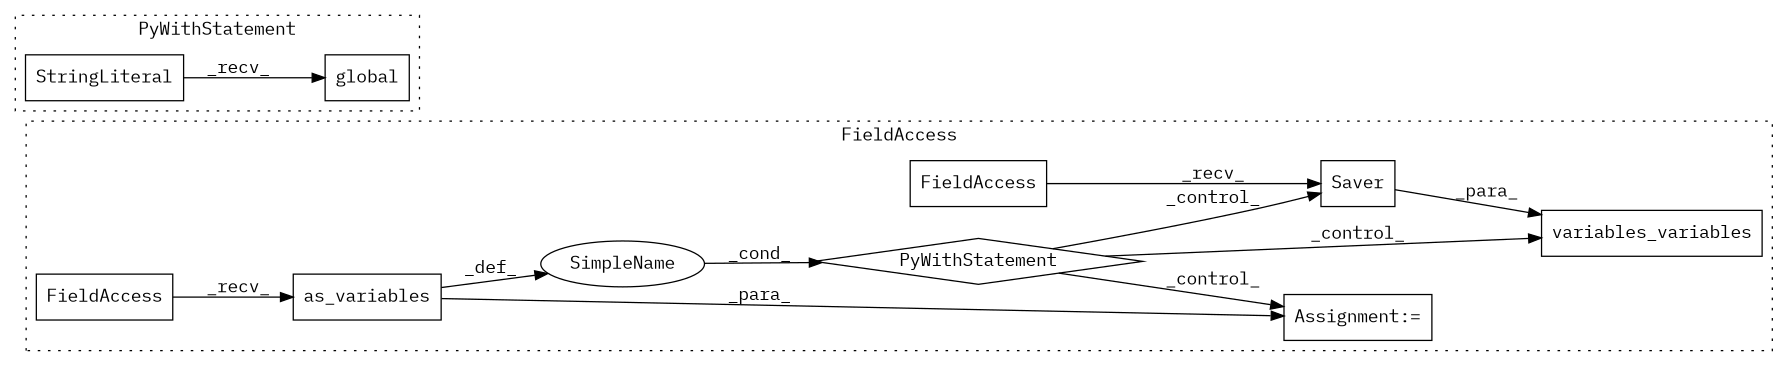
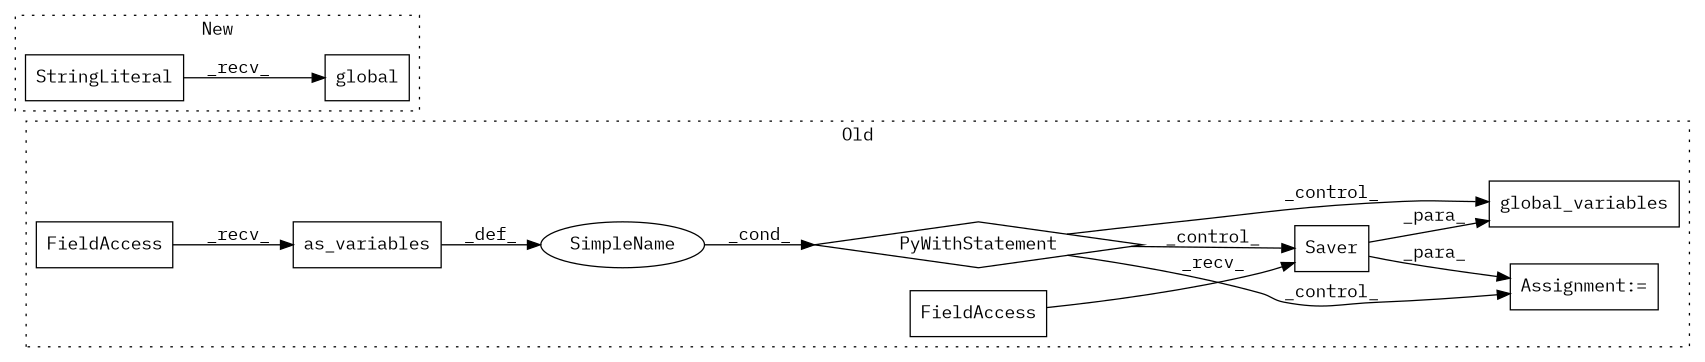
(217, 30) -> (217, 30)
(899, 136) -> (858, 136)
(1652, 233) -> (1584, 204)
(856, 307) -> (1433, 267)
